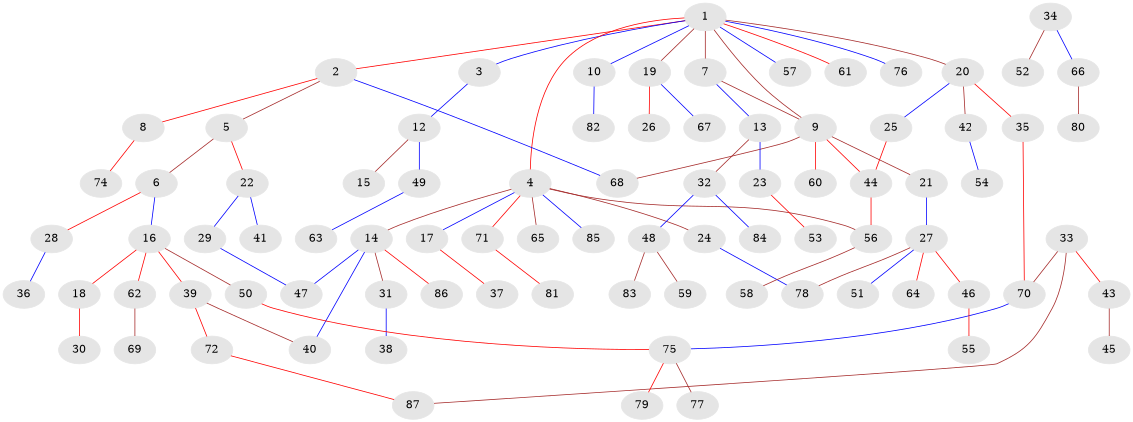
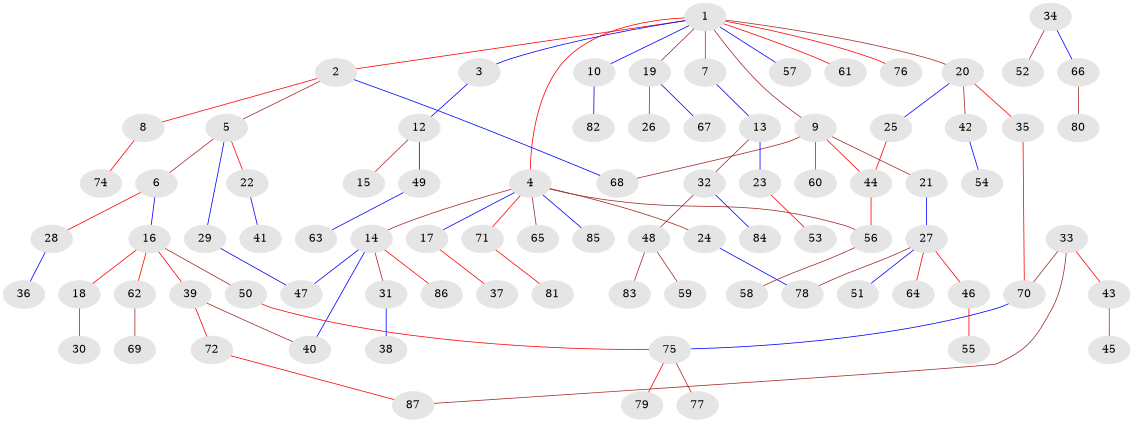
(806, 39) -> (806, 39)
(760, 100) -> none
(226, 211) -> (216, 183)
(677, 211) -> (677, 211)
